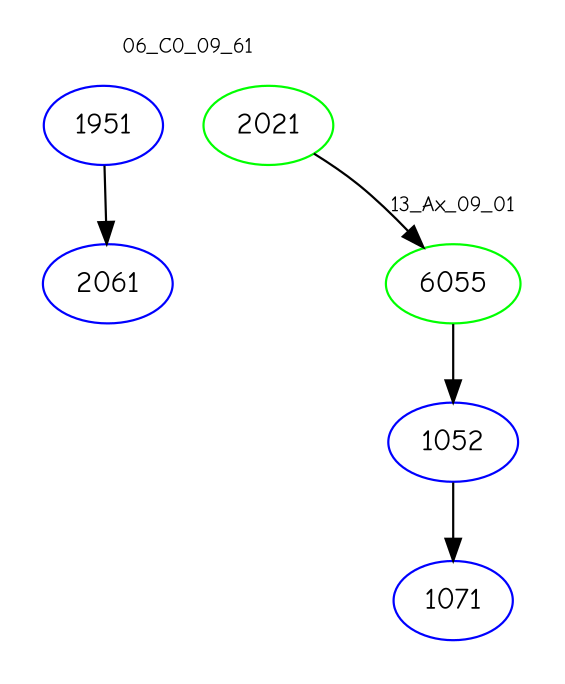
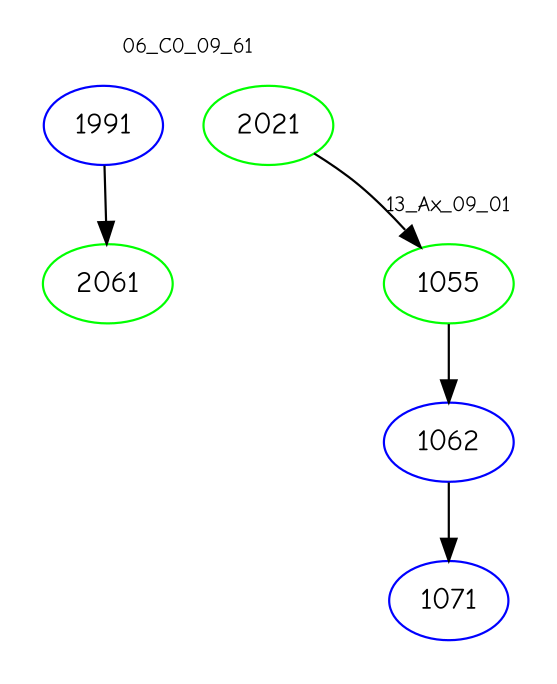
(103, 125) -> (103, 125)
(108, 284) -> (108, 284)
(453, 284) -> (449, 284)
(453, 442) -> (449, 442)
